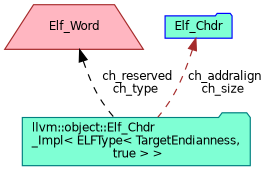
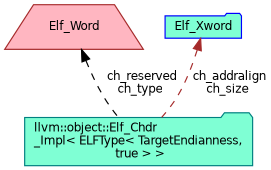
(199, 27) -> (203, 27)
